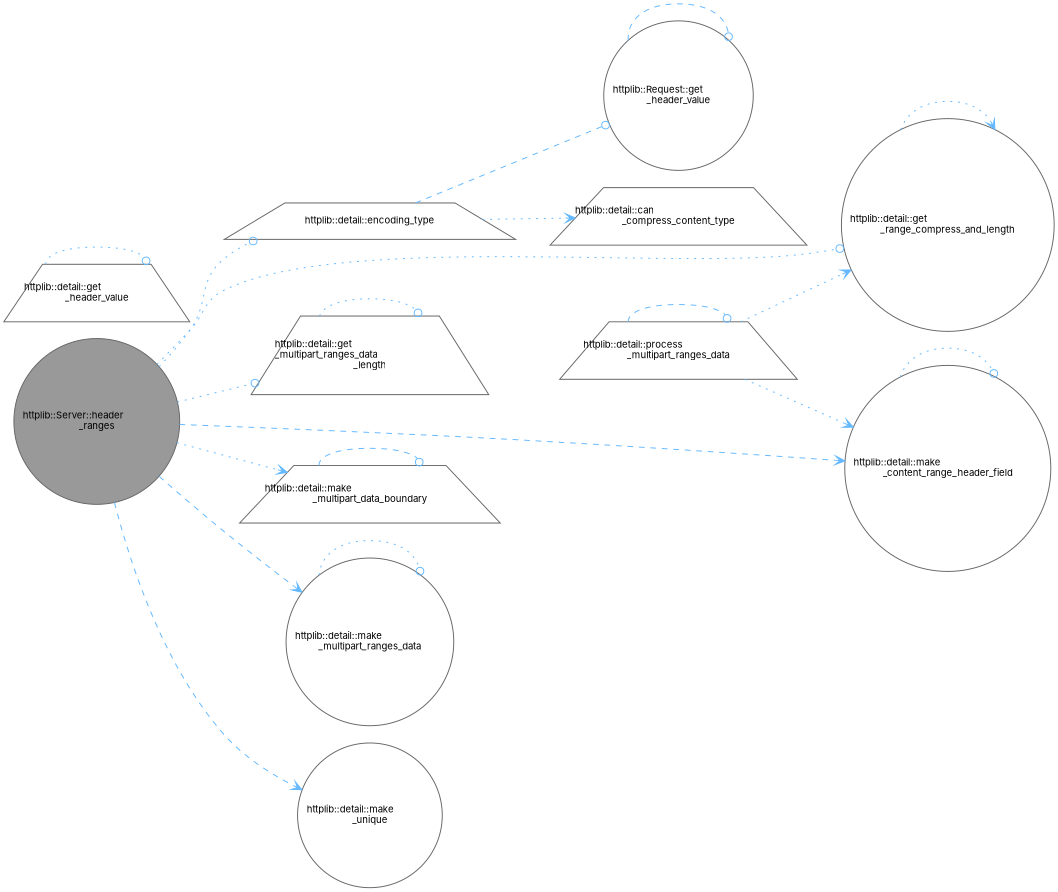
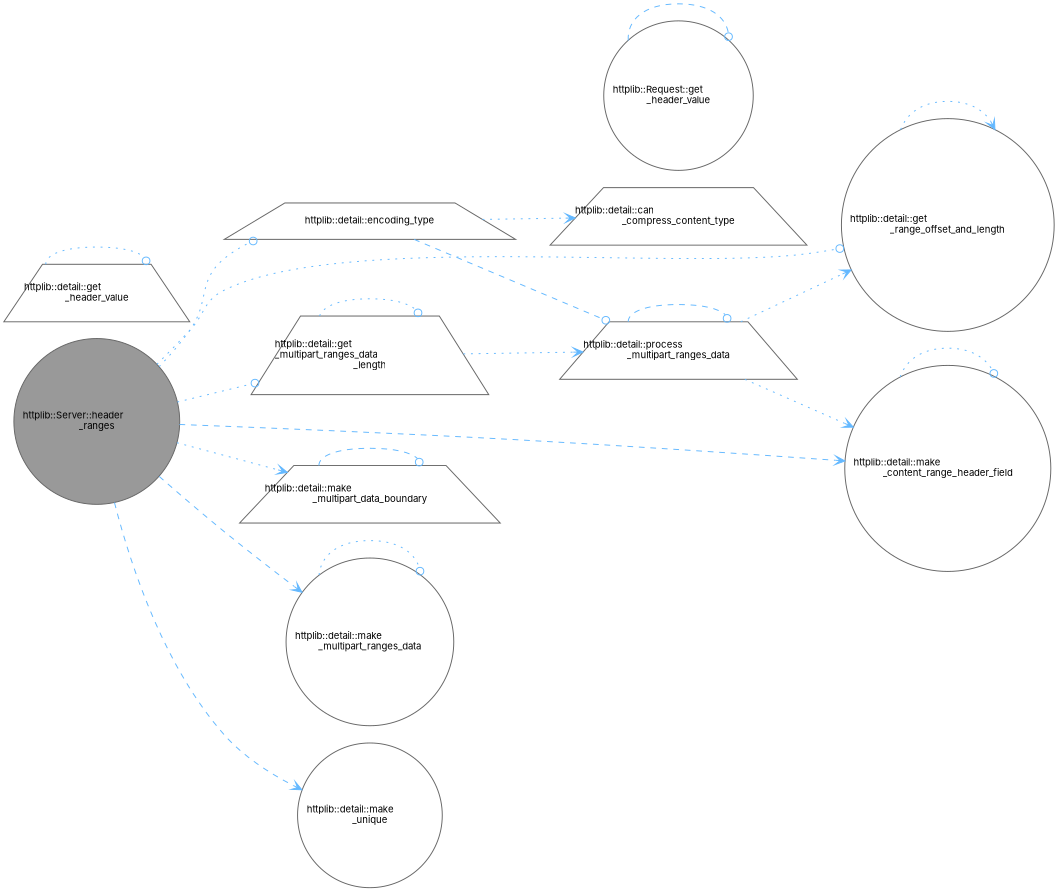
(509, 165) -> (508, 279)
(948, 225) -> (948, 225)
none -> (518, 353)
